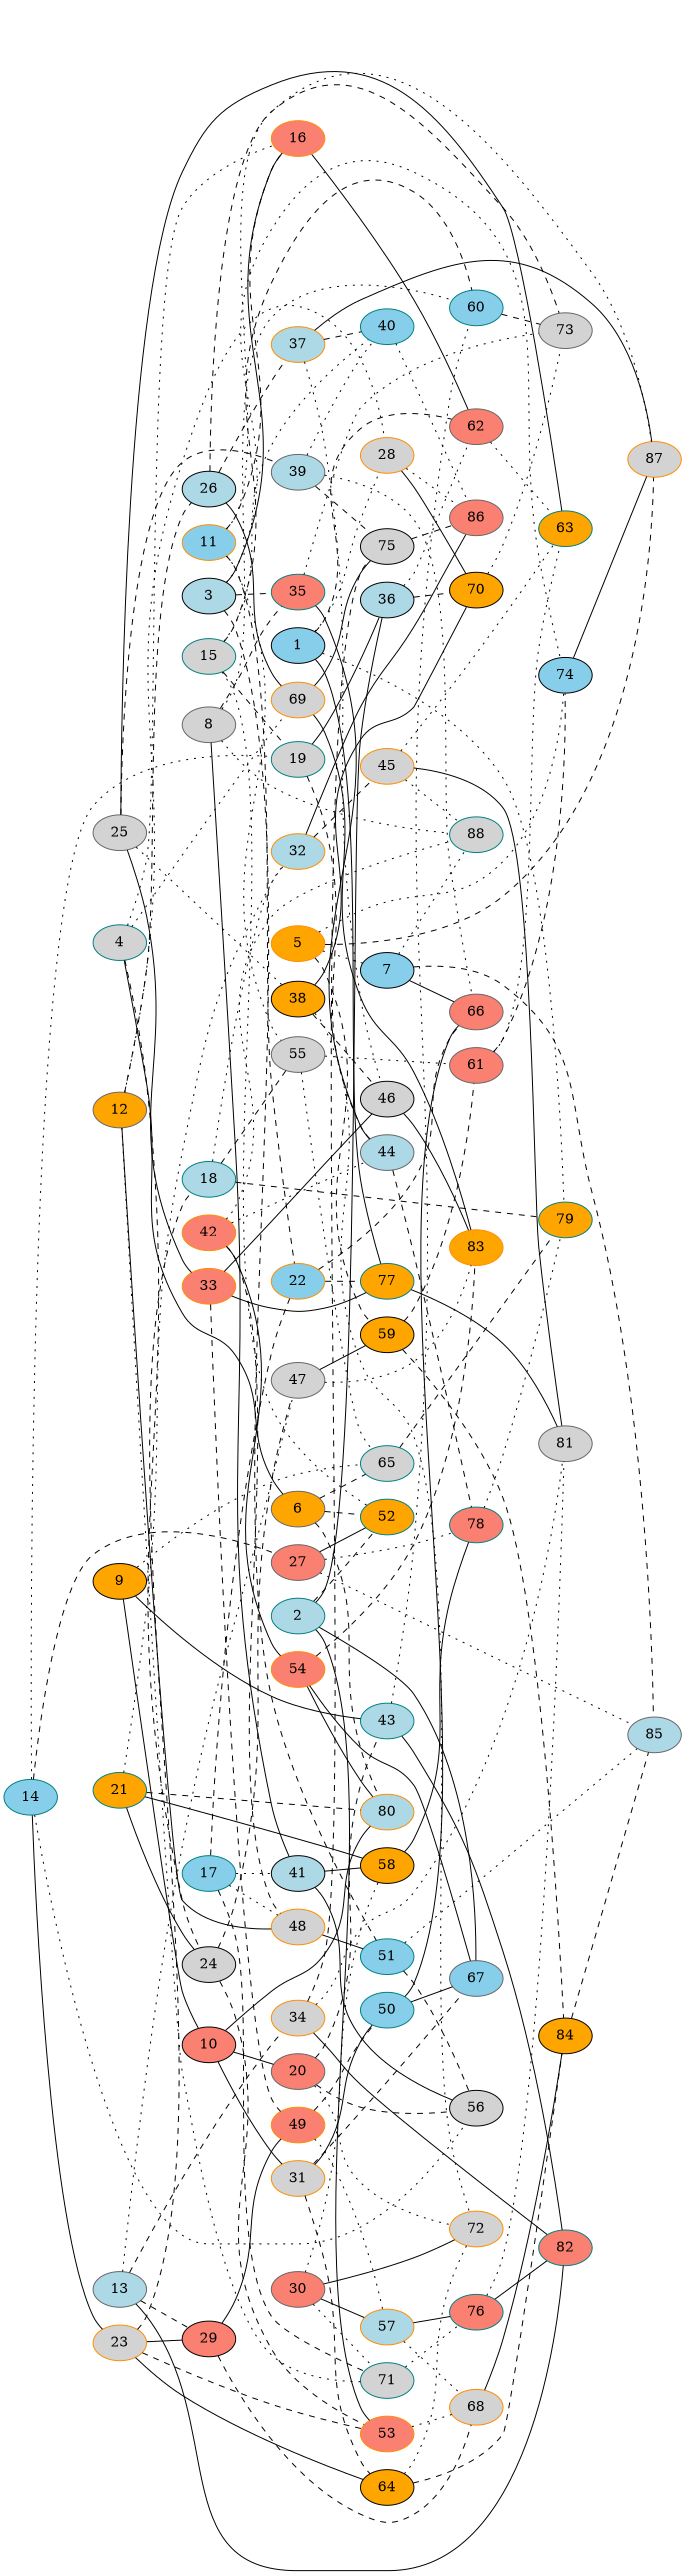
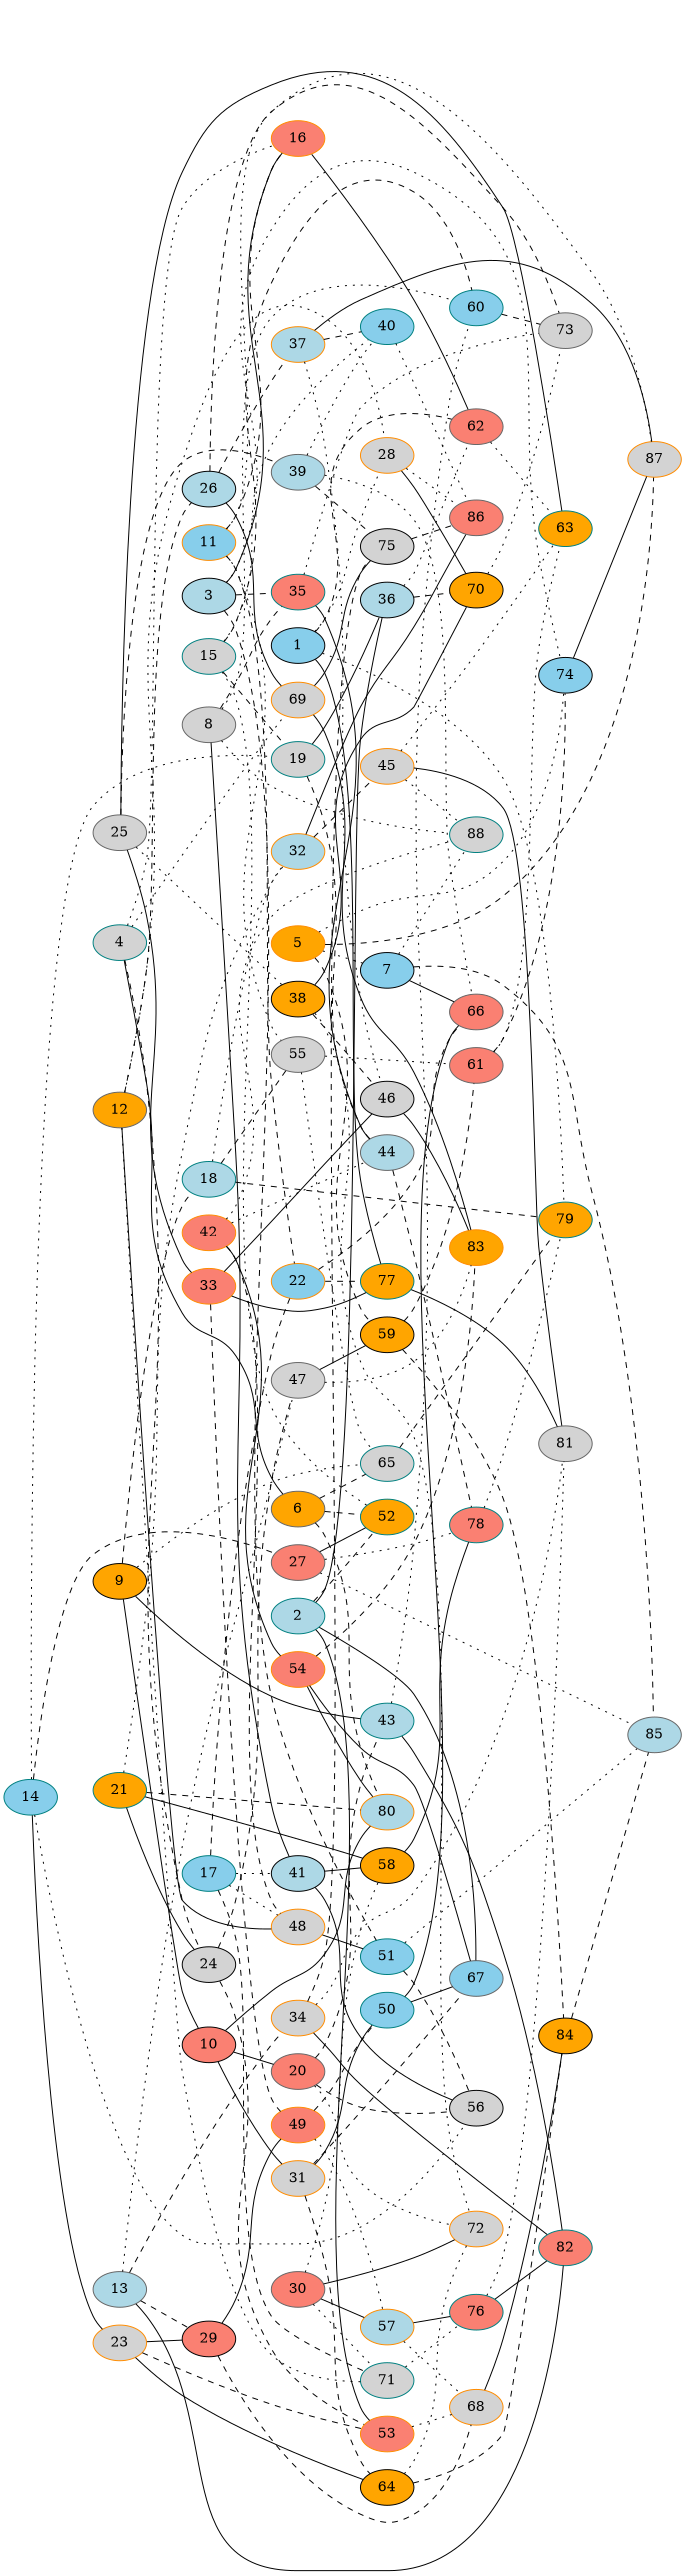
(164, 1761) -> (144, 1375)
